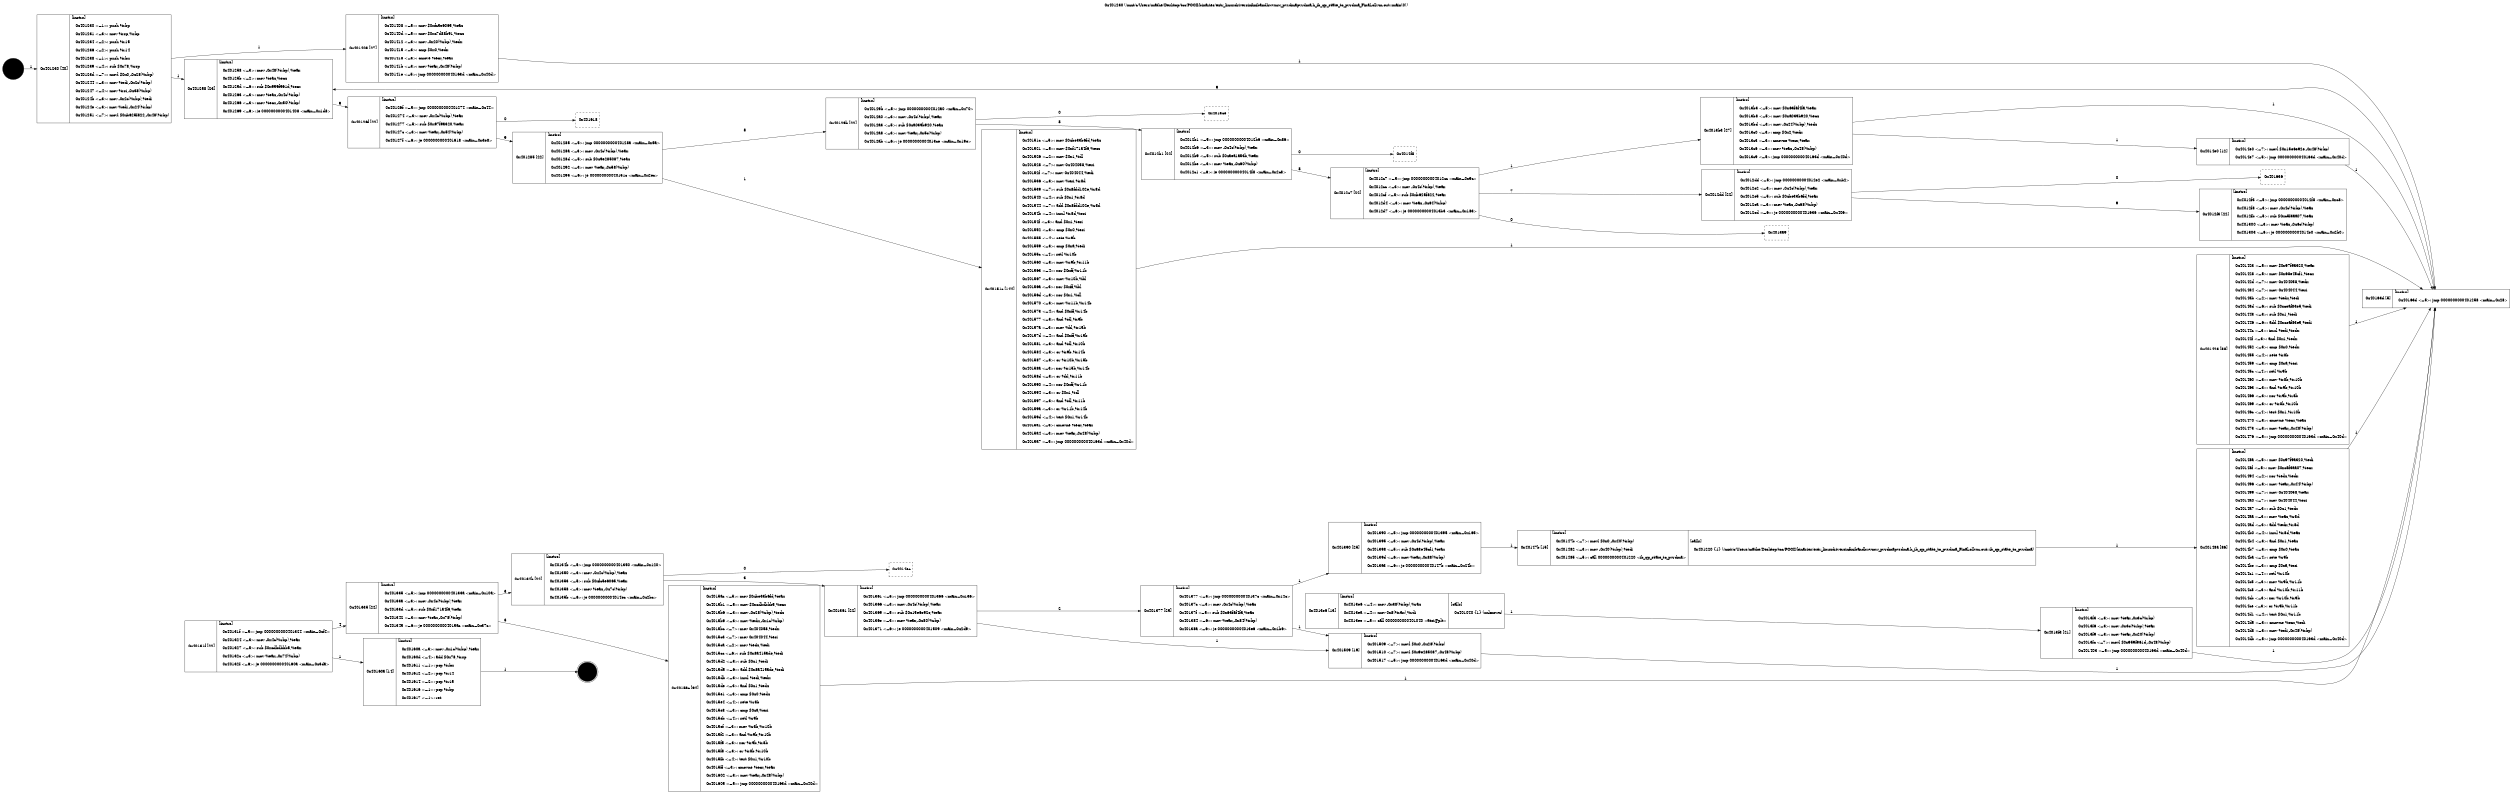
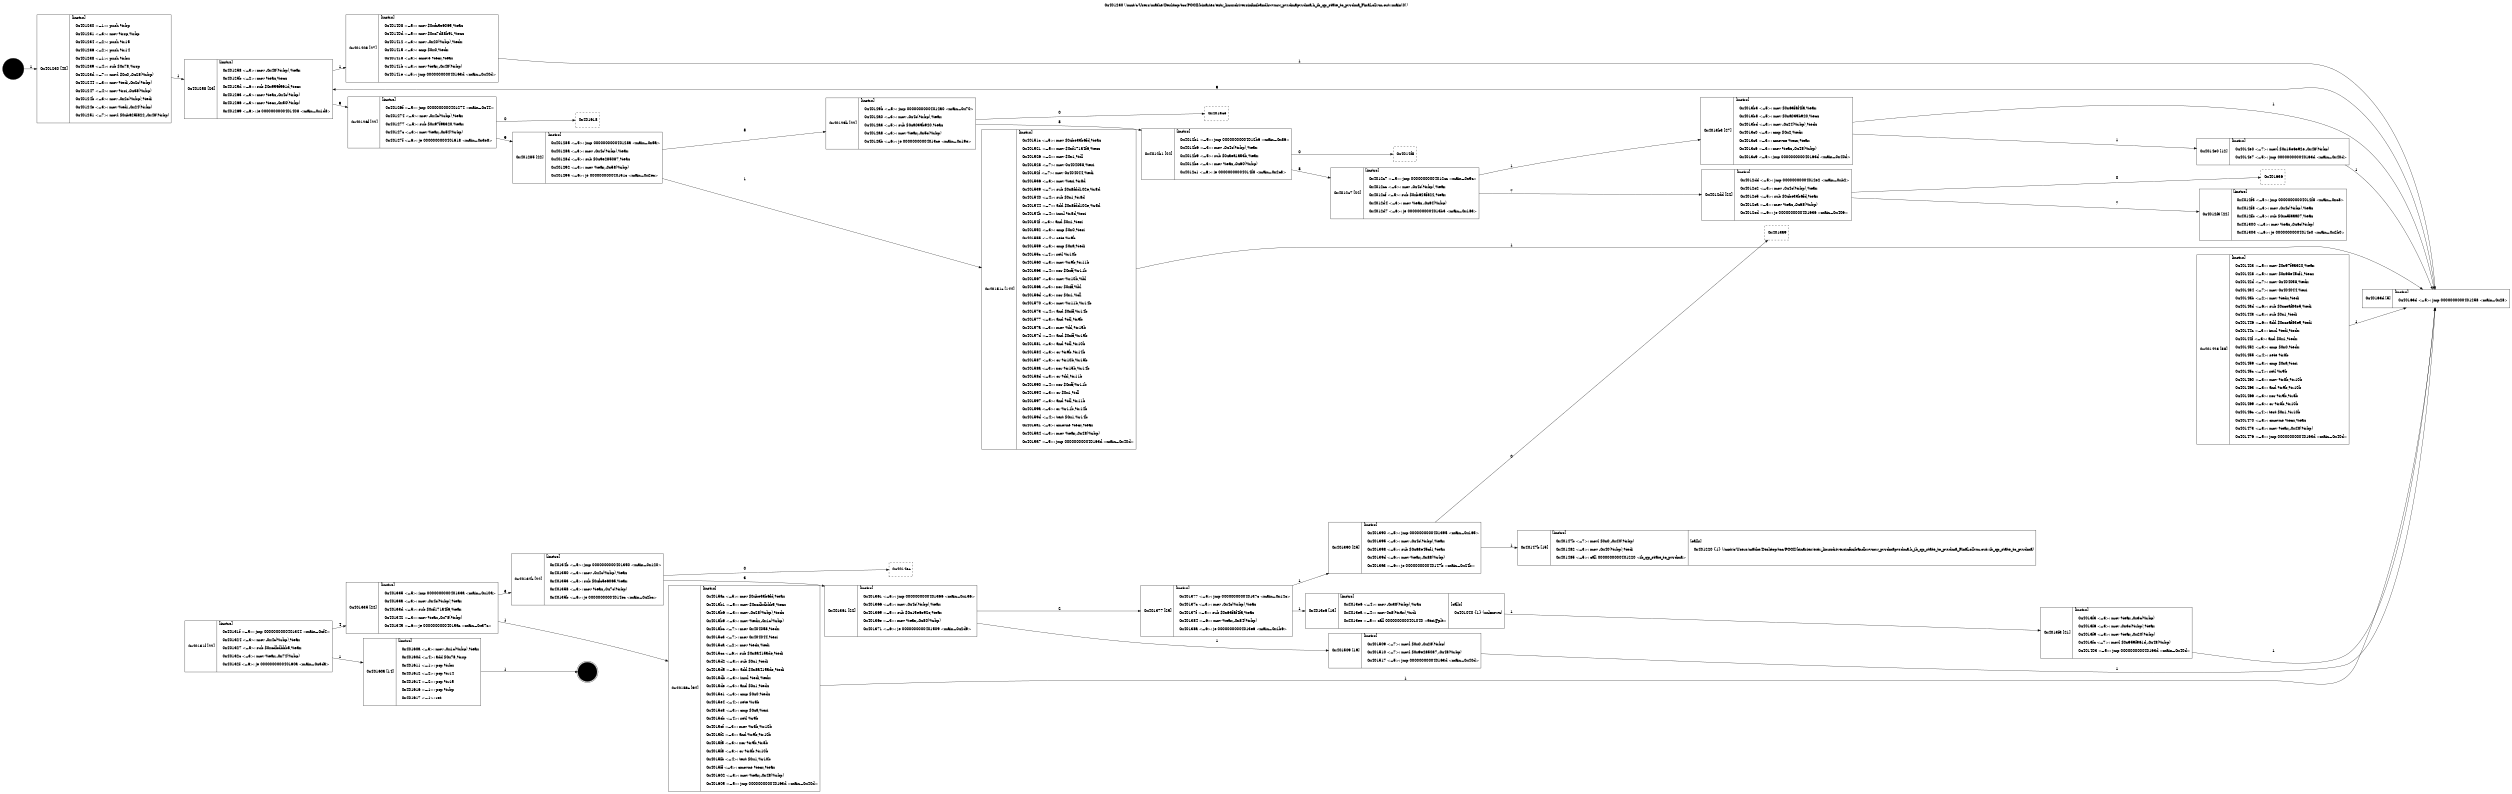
(257, 52) -> (338, 69)
(2116, 203) -> (2116, 203)
(1620, 232) -> (1601, 382)
(2273, 548) -> none
(505, 621) -> (505, 621)
(1309, 632) -> (1297, 611)
